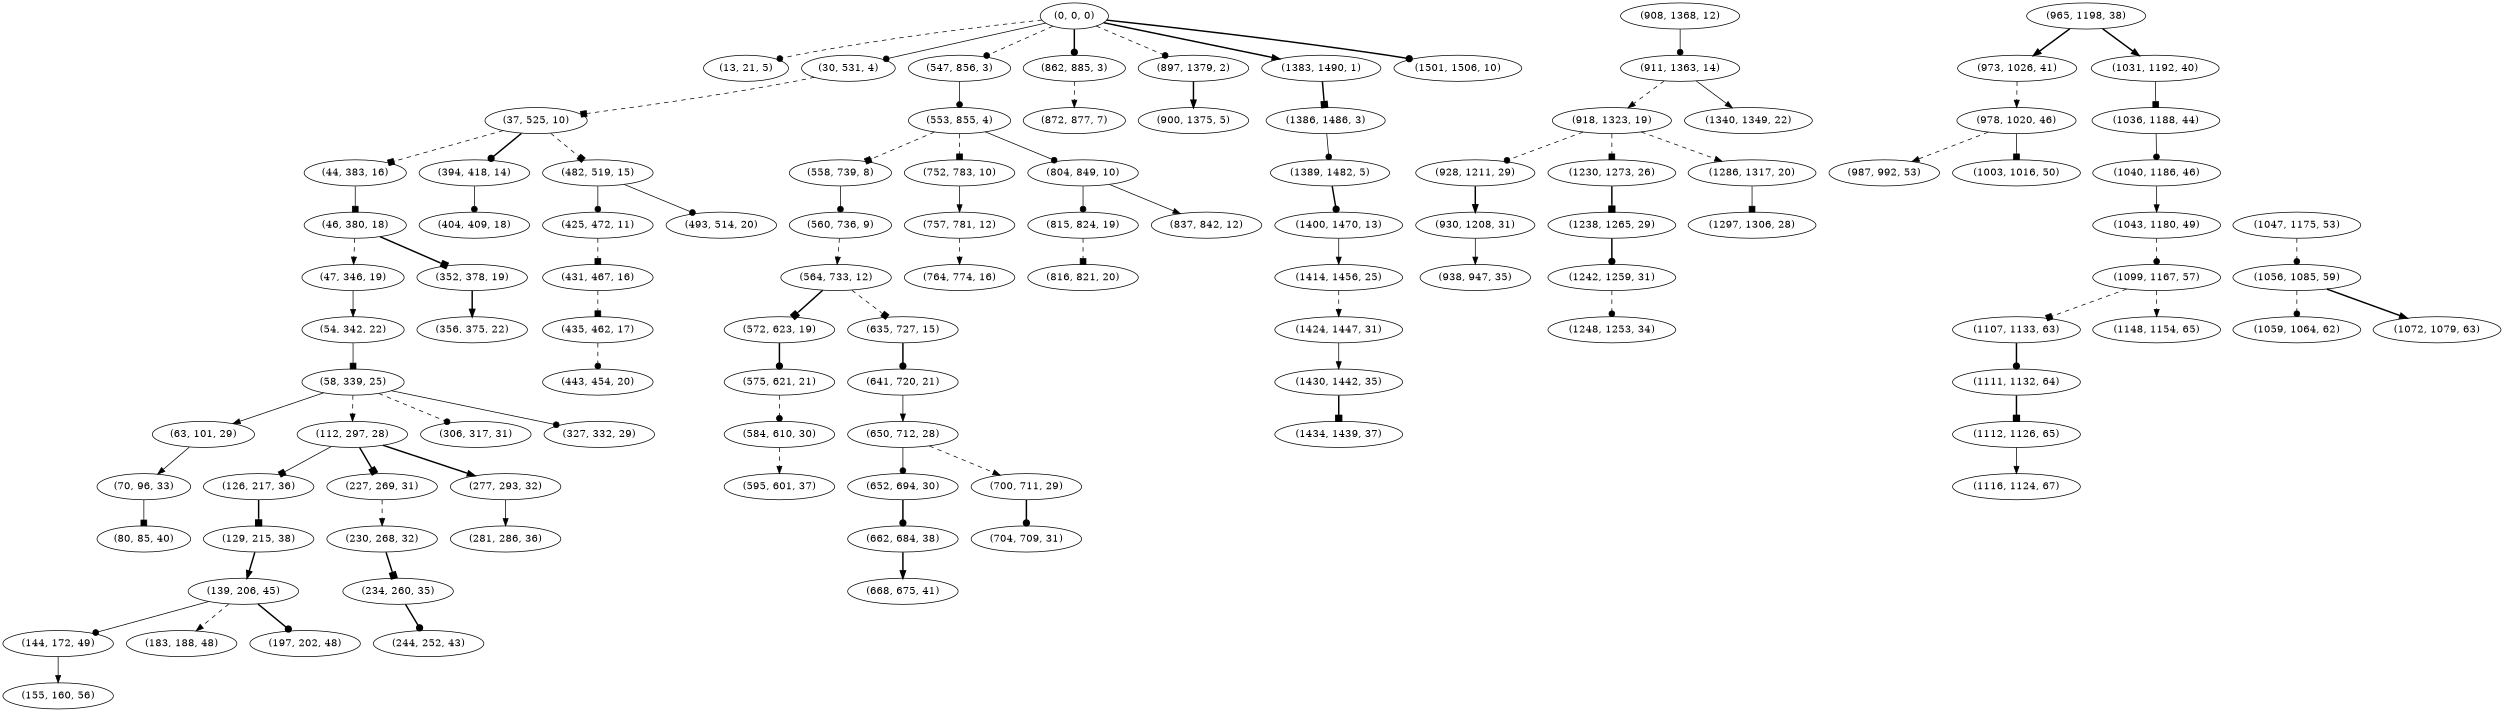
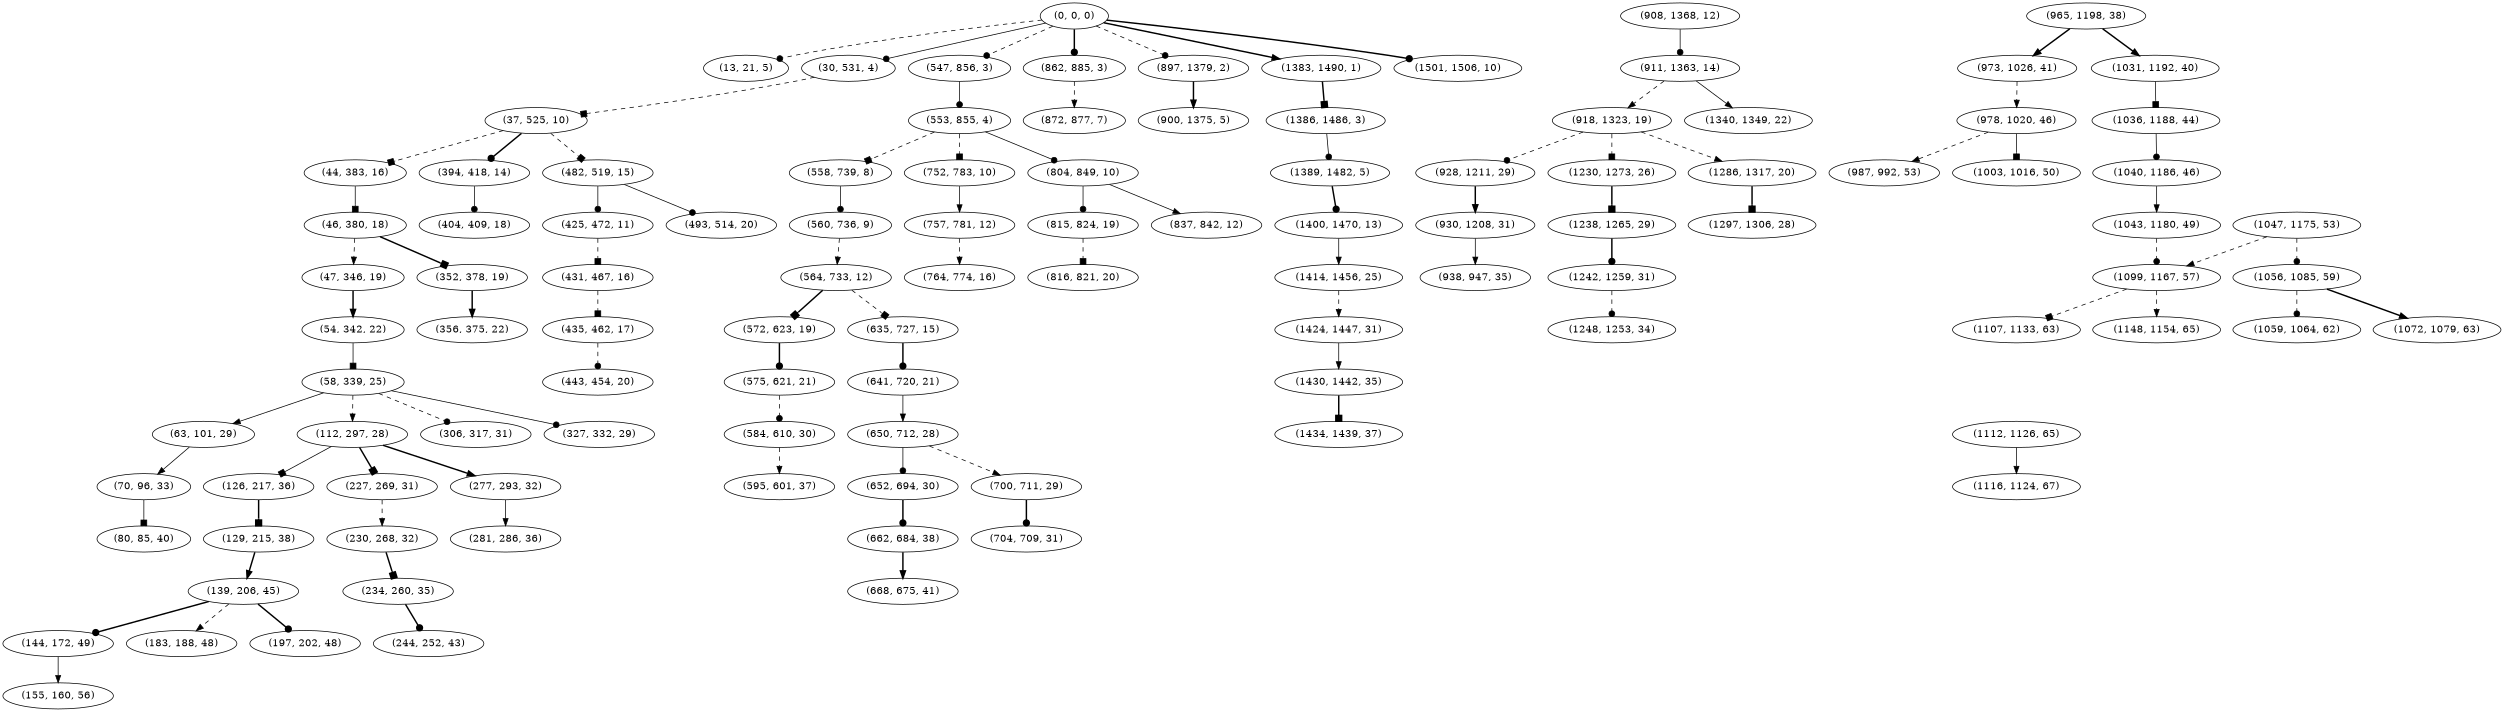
(1752, 195) -> (1752, 195)
none -> (2230, 250)
(353, 300) -> (353, 300)
(2016, 382) -> none
(154, 617) -> (154, 617)
